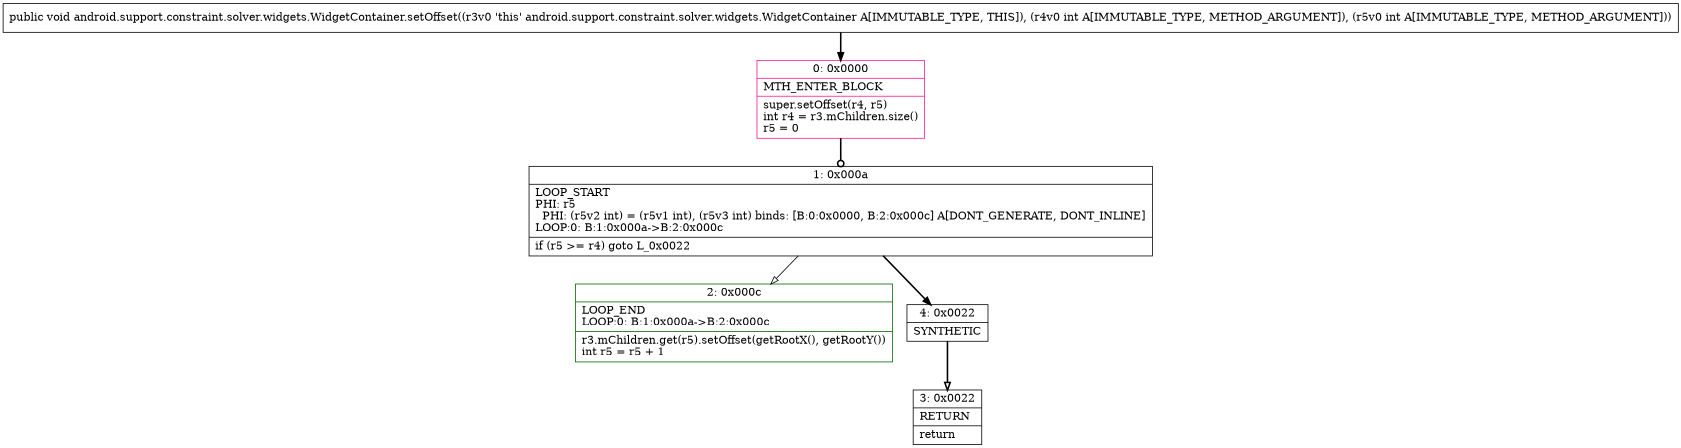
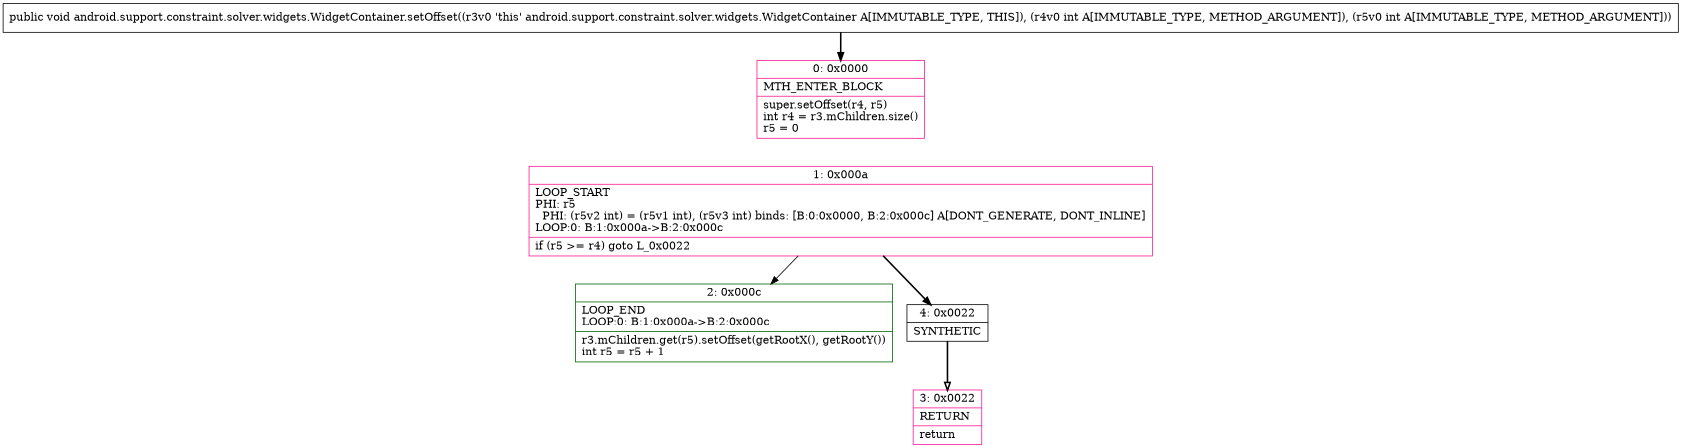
(841, 149) -> none
(841, 211) -> (841, 211)
(787, 267) -> (787, 267)
(947, 417) -> (947, 417)
